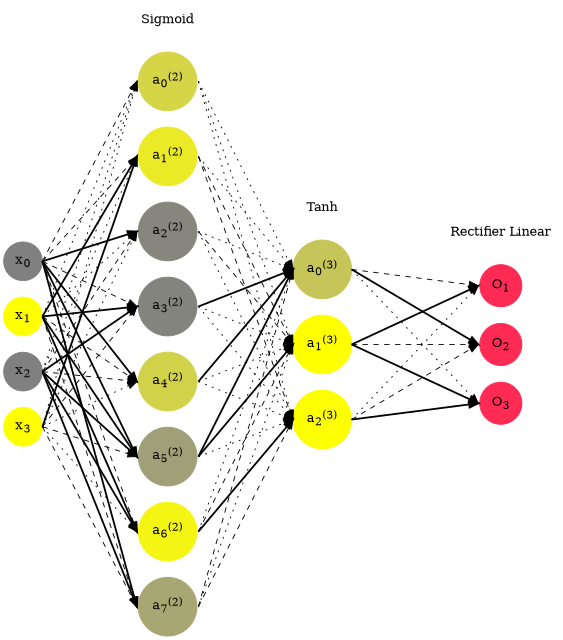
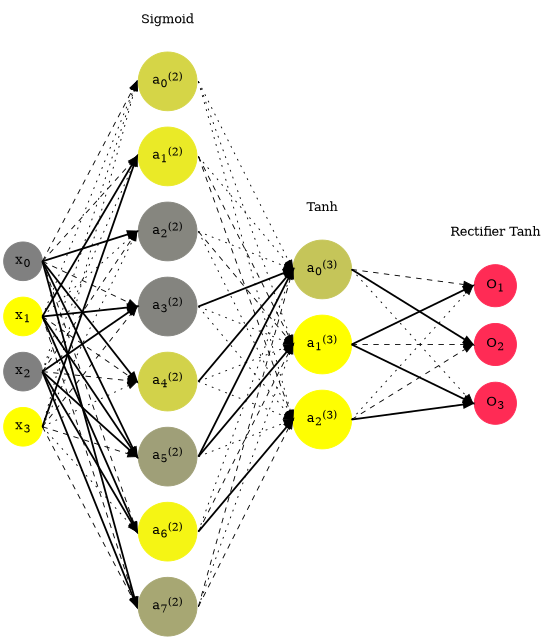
(501, 232) -> (495, 232)
